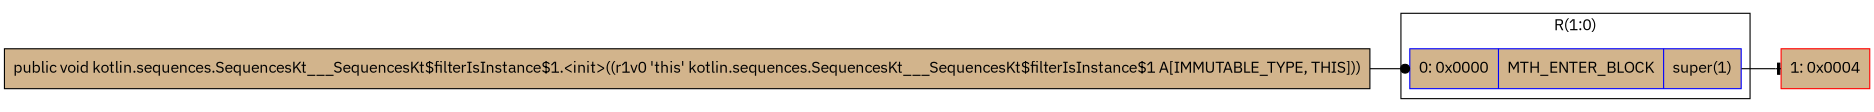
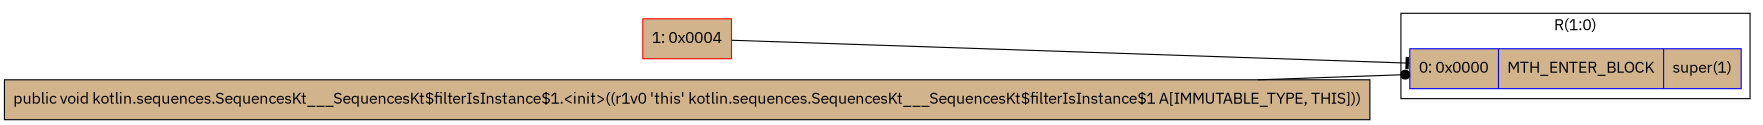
(1758, 69) -> (1068, 52)
